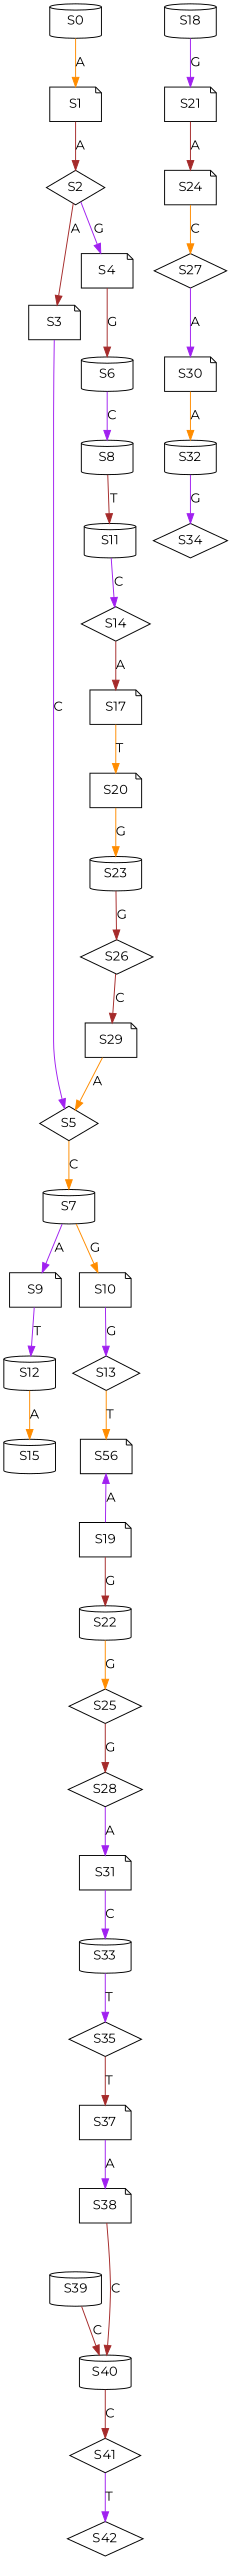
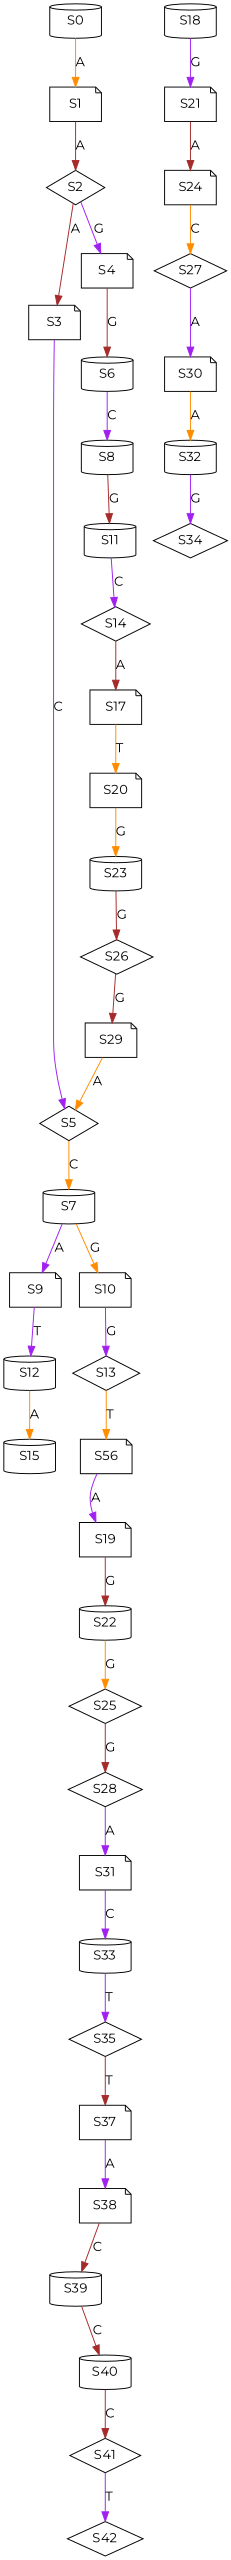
(114, 499) -> (114, 499)
(120, 999) -> (120, 999)
(106, 1503) -> (91, 1493)
(110, 2284) -> (92, 2243)
